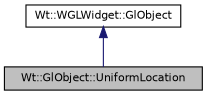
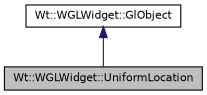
(103, 78) -> (103, 78)
